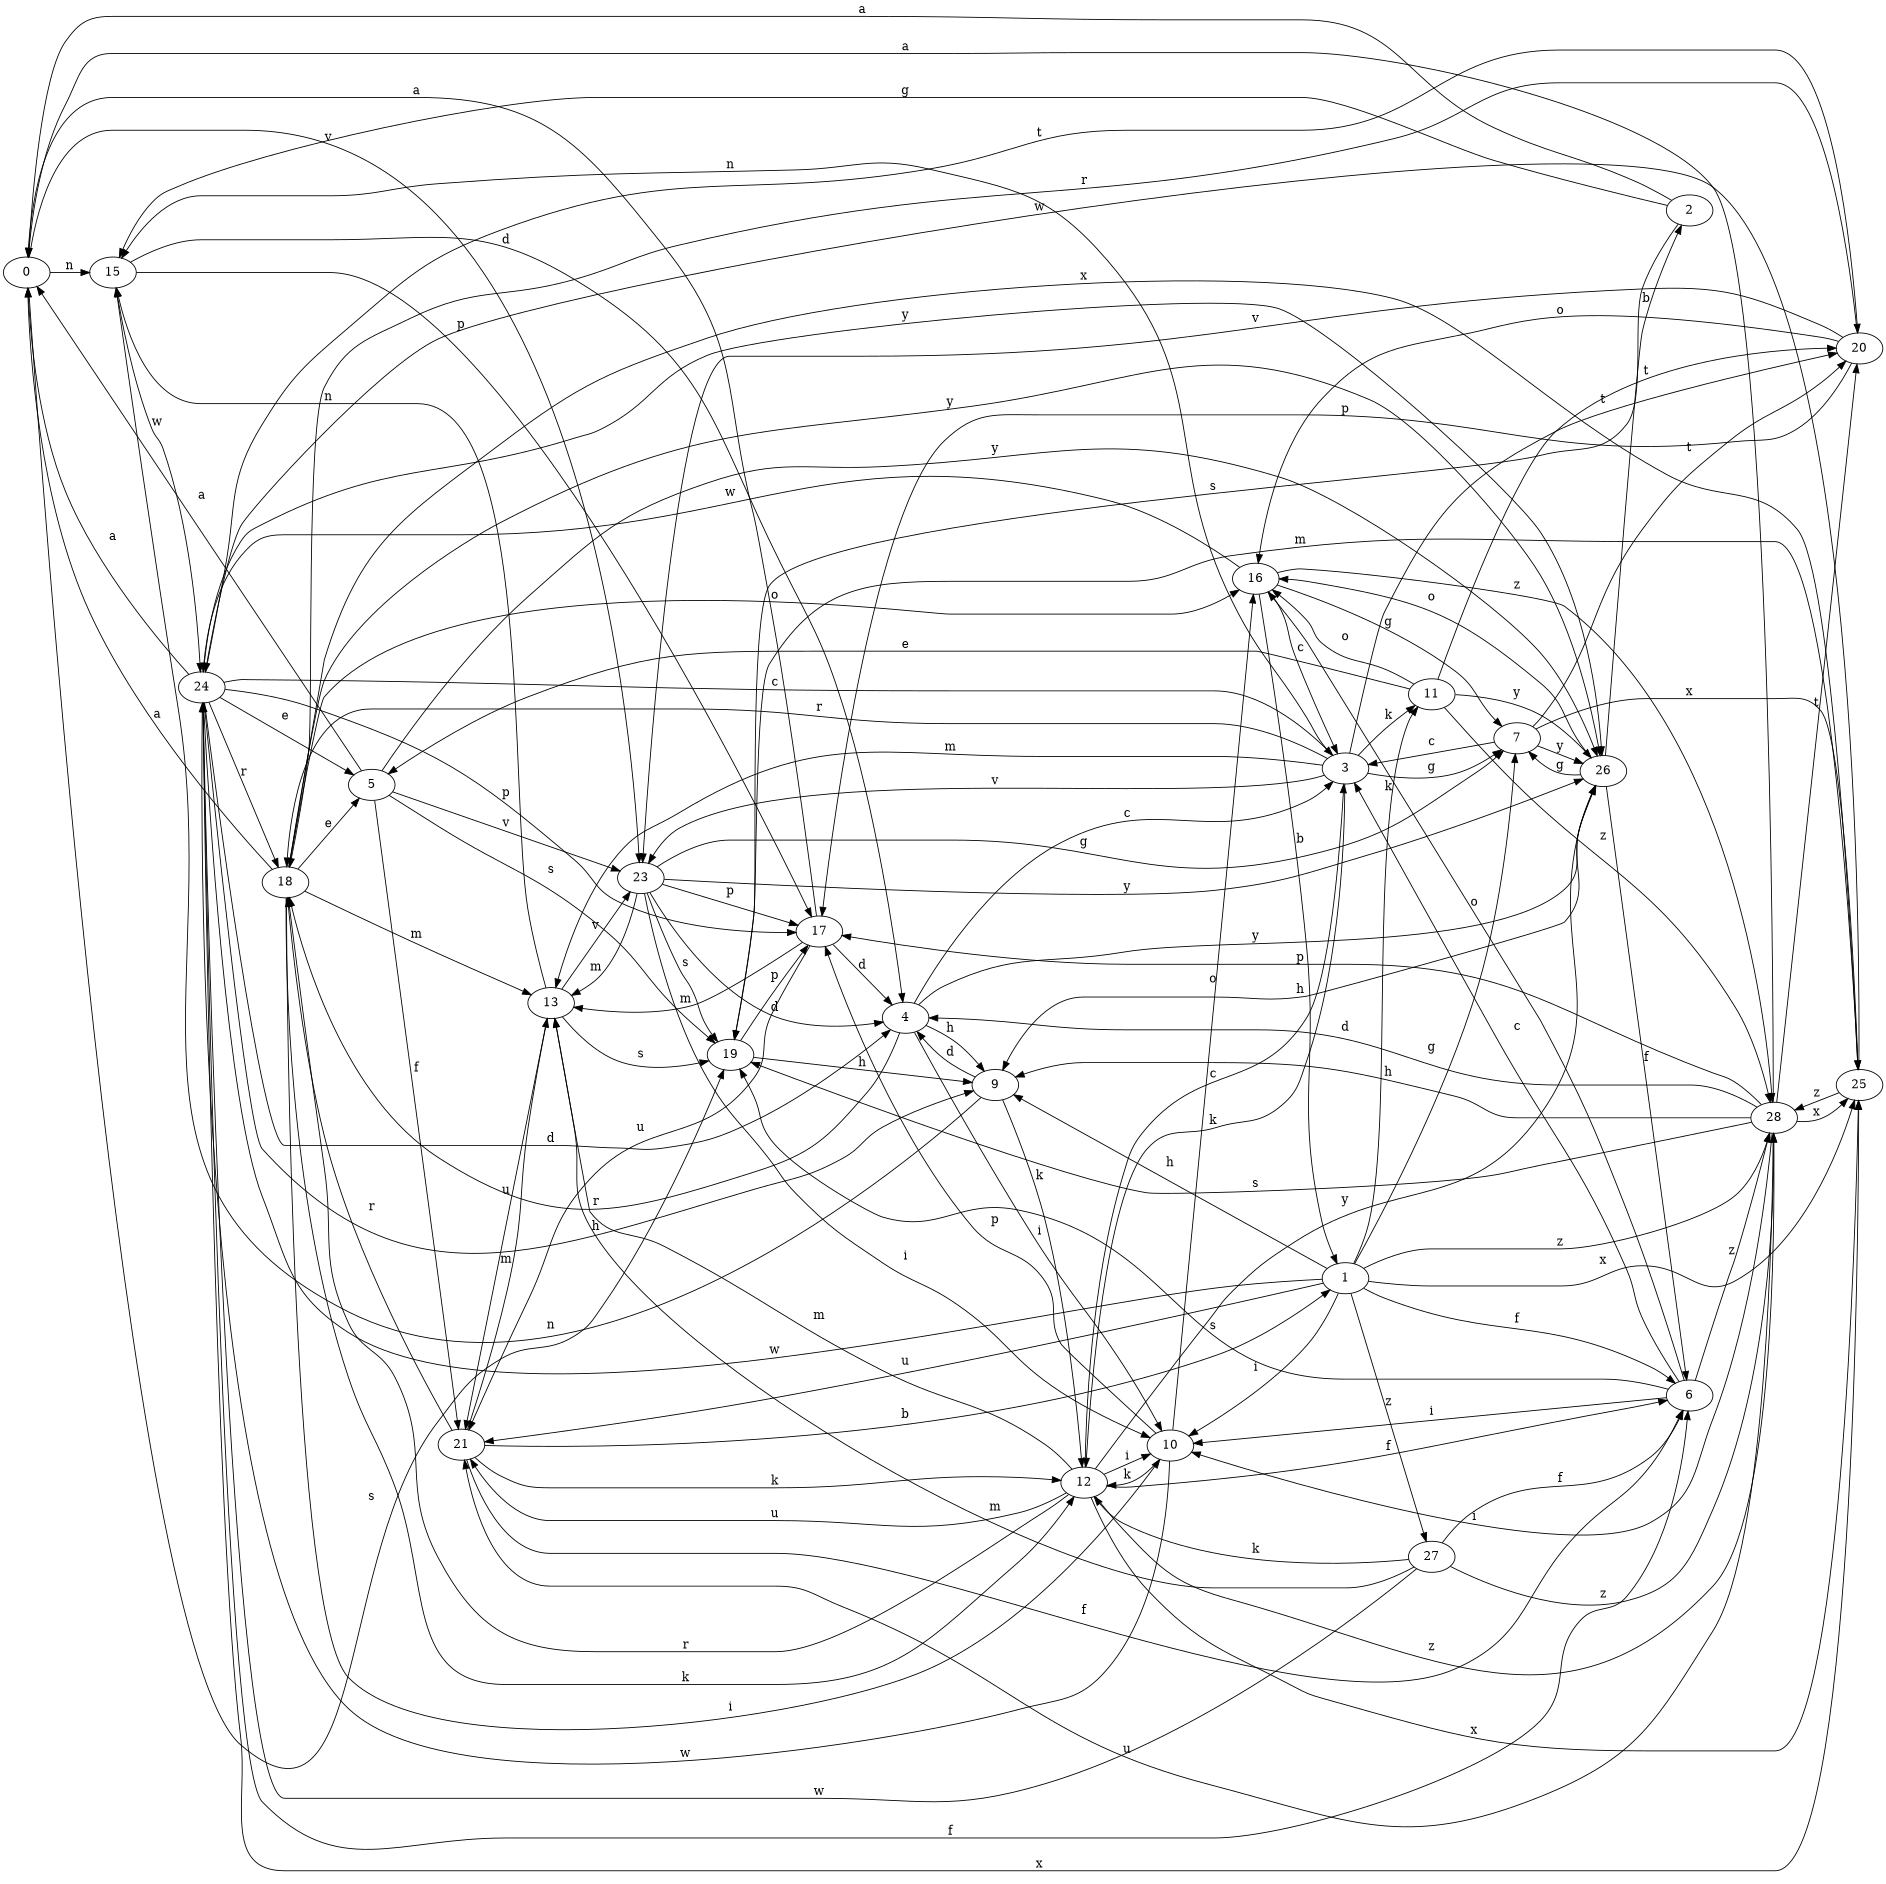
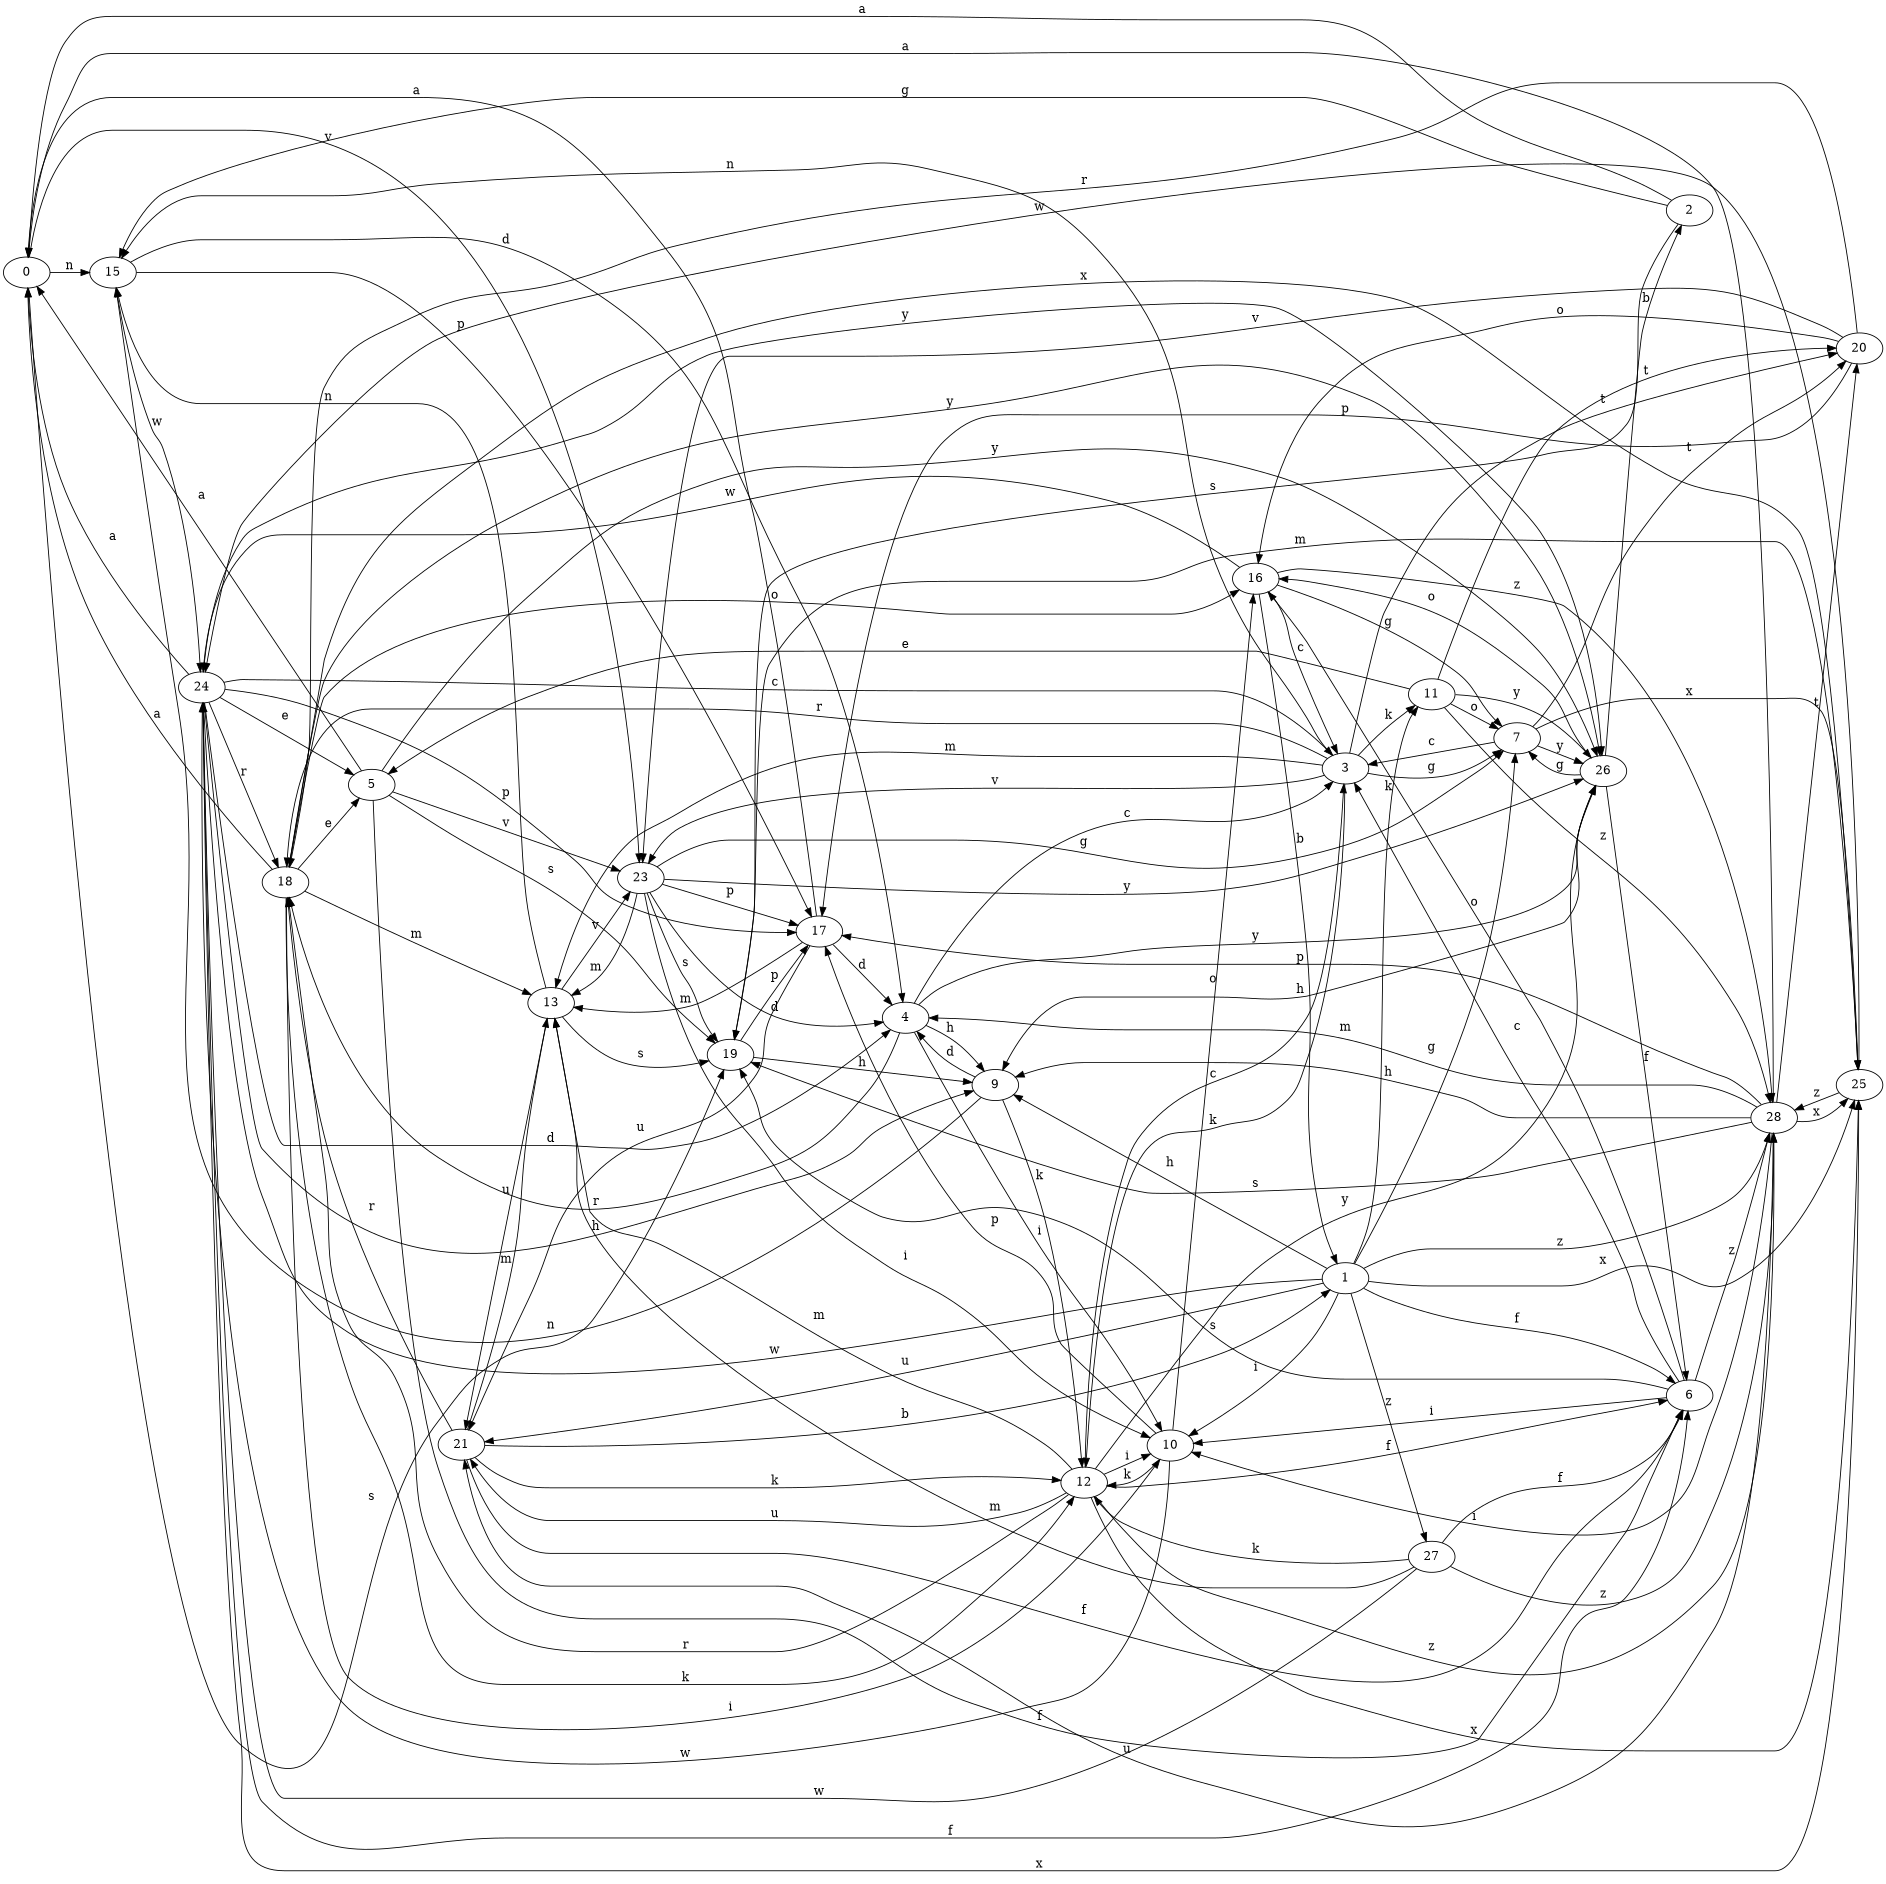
(1007, 150) -> none
(1337, 653) -> (1471, 714)
(1346, 1028) -> (1346, 1028)
(416, 1111) -> (786, 1620)
